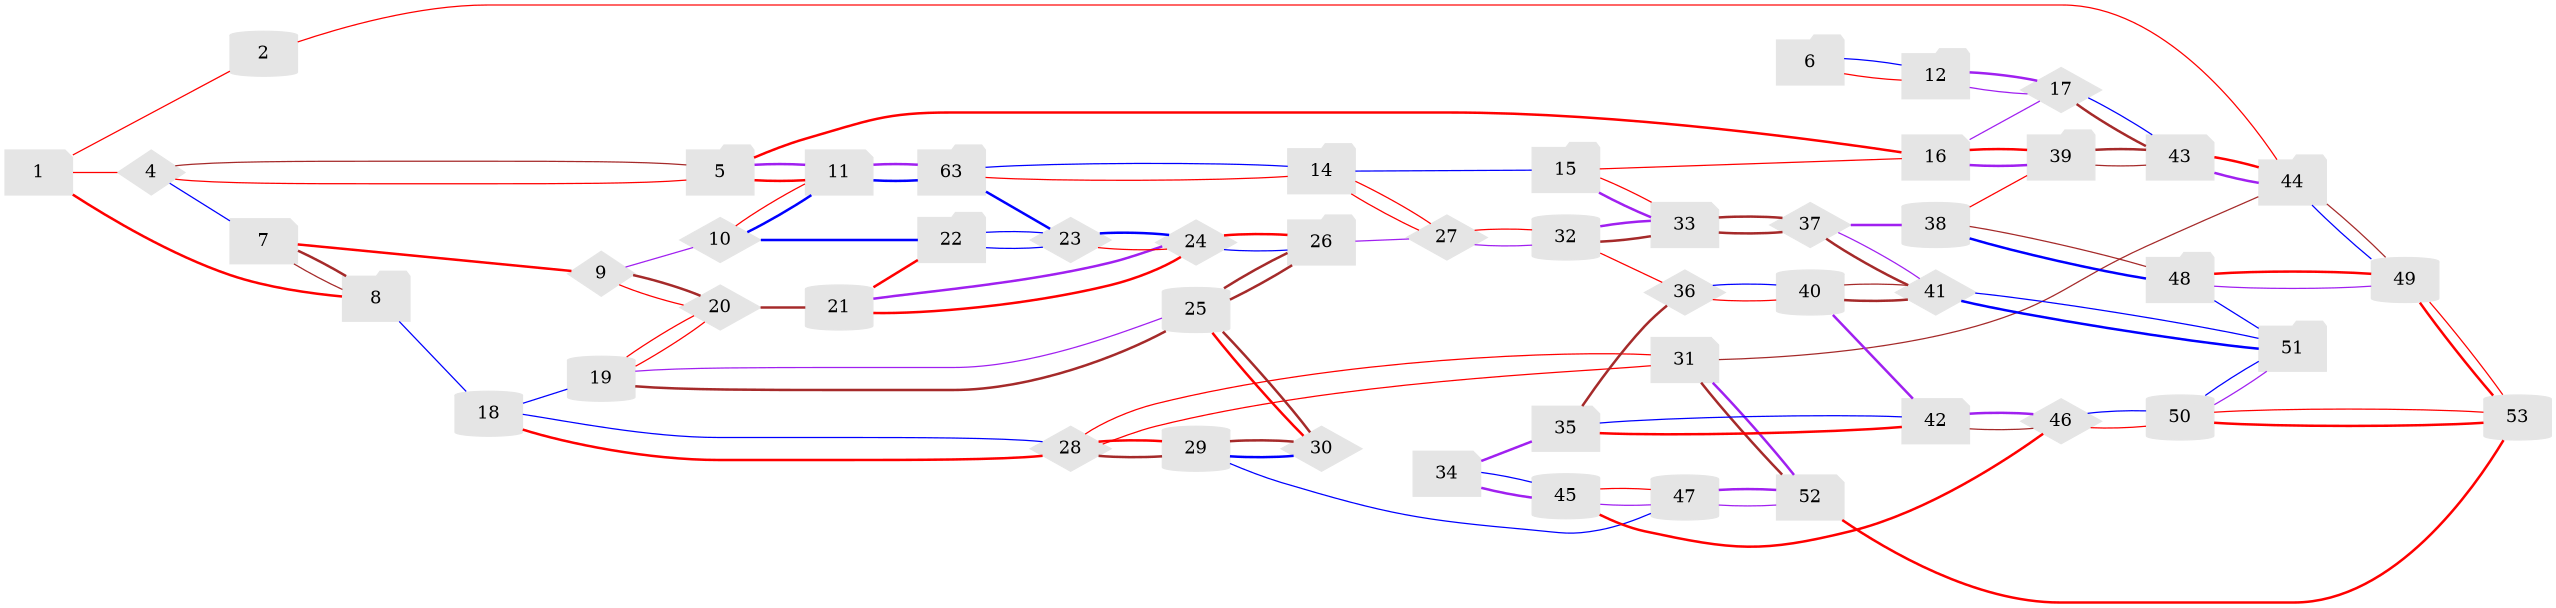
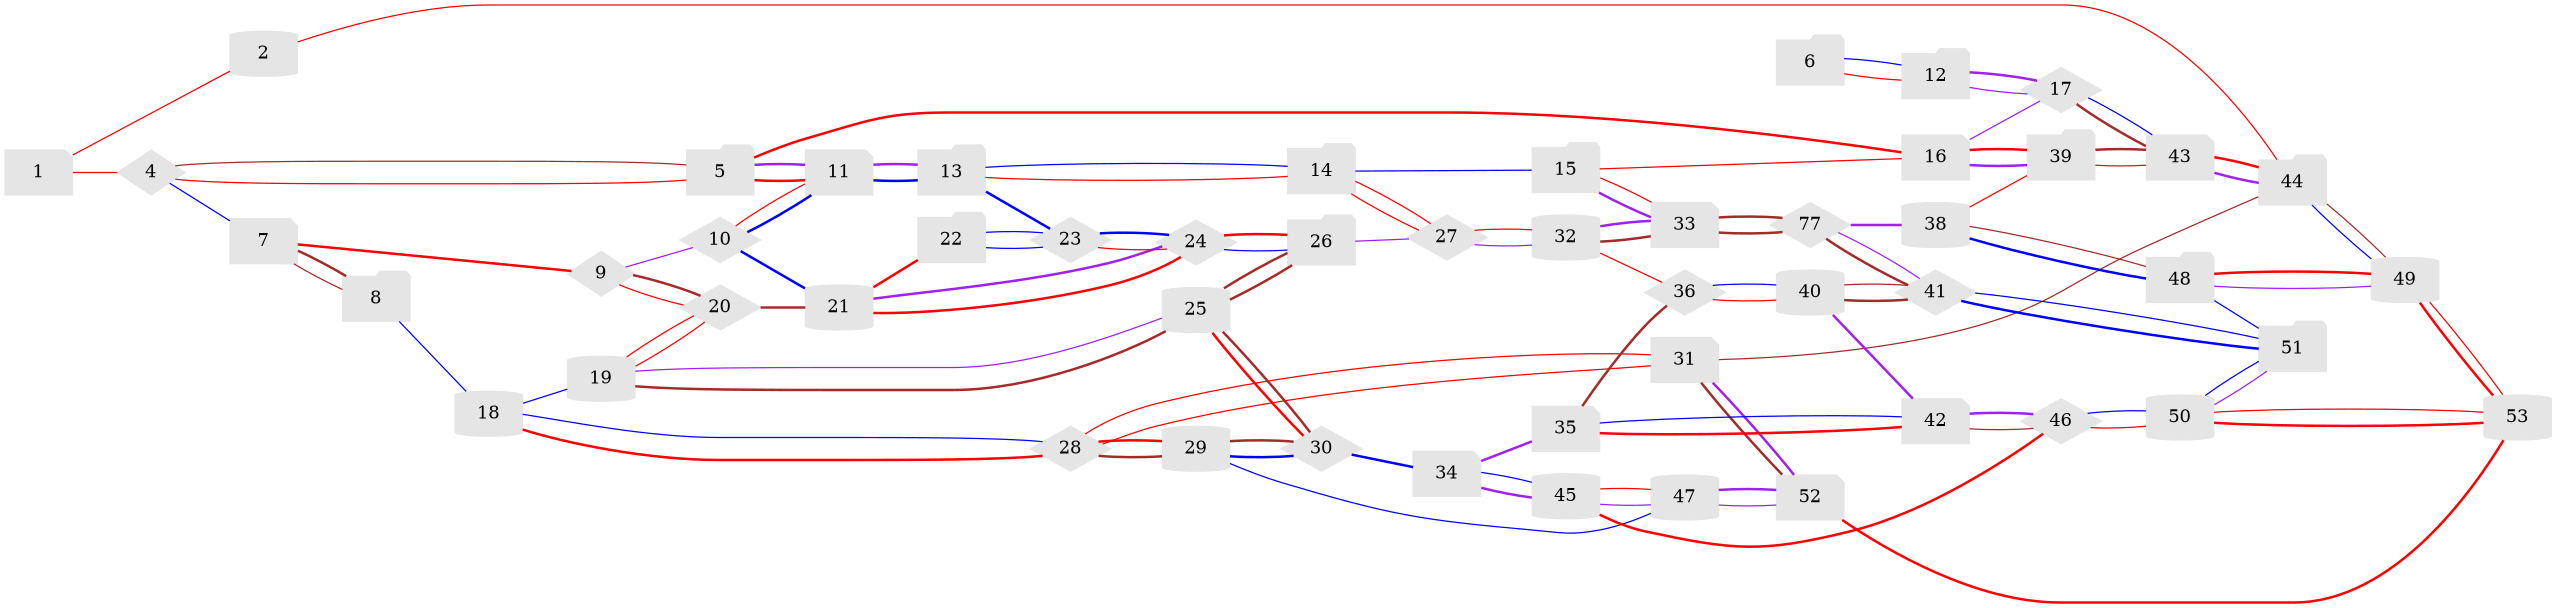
(952, 172) -> (952, 172)
(1810, 225) -> (1810, 225)
(839, 240) -> (773, 270)
(201, 264) -> none
none -> (1382, 461)
